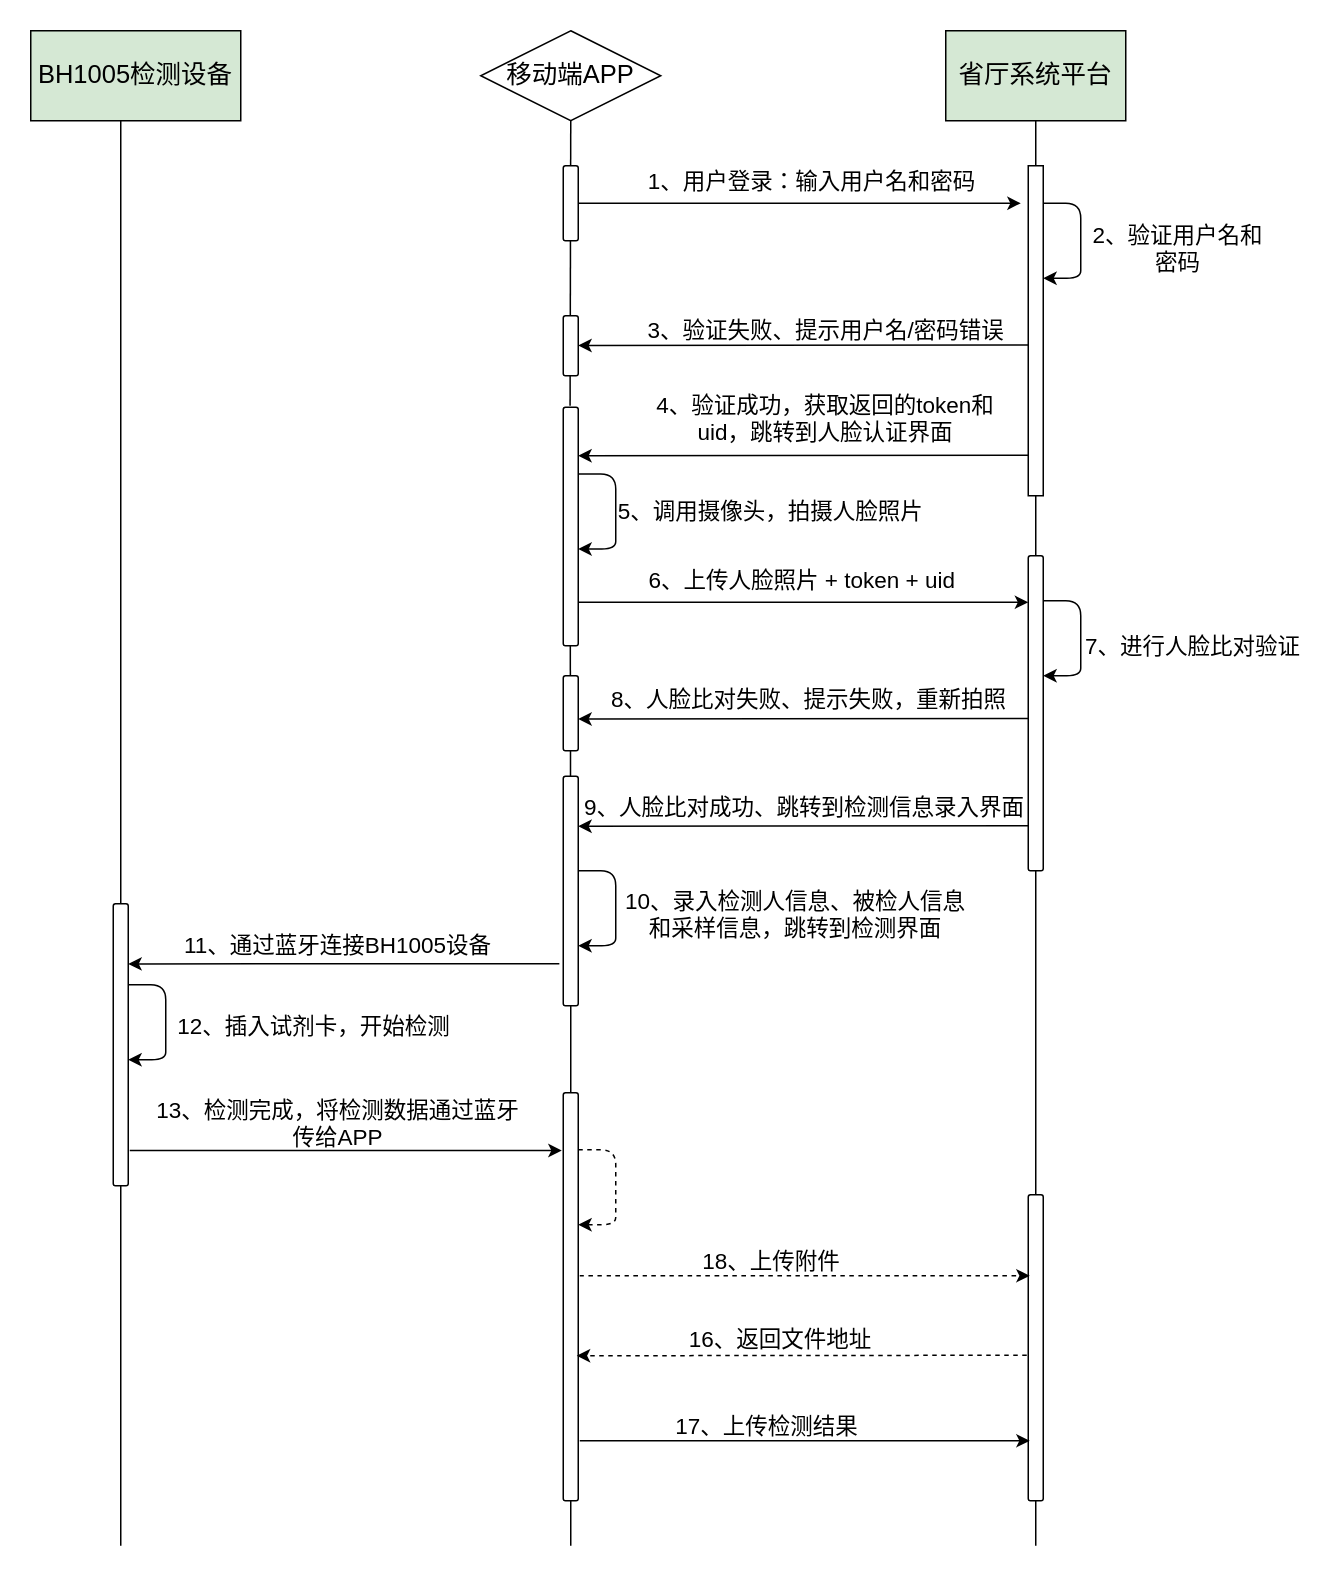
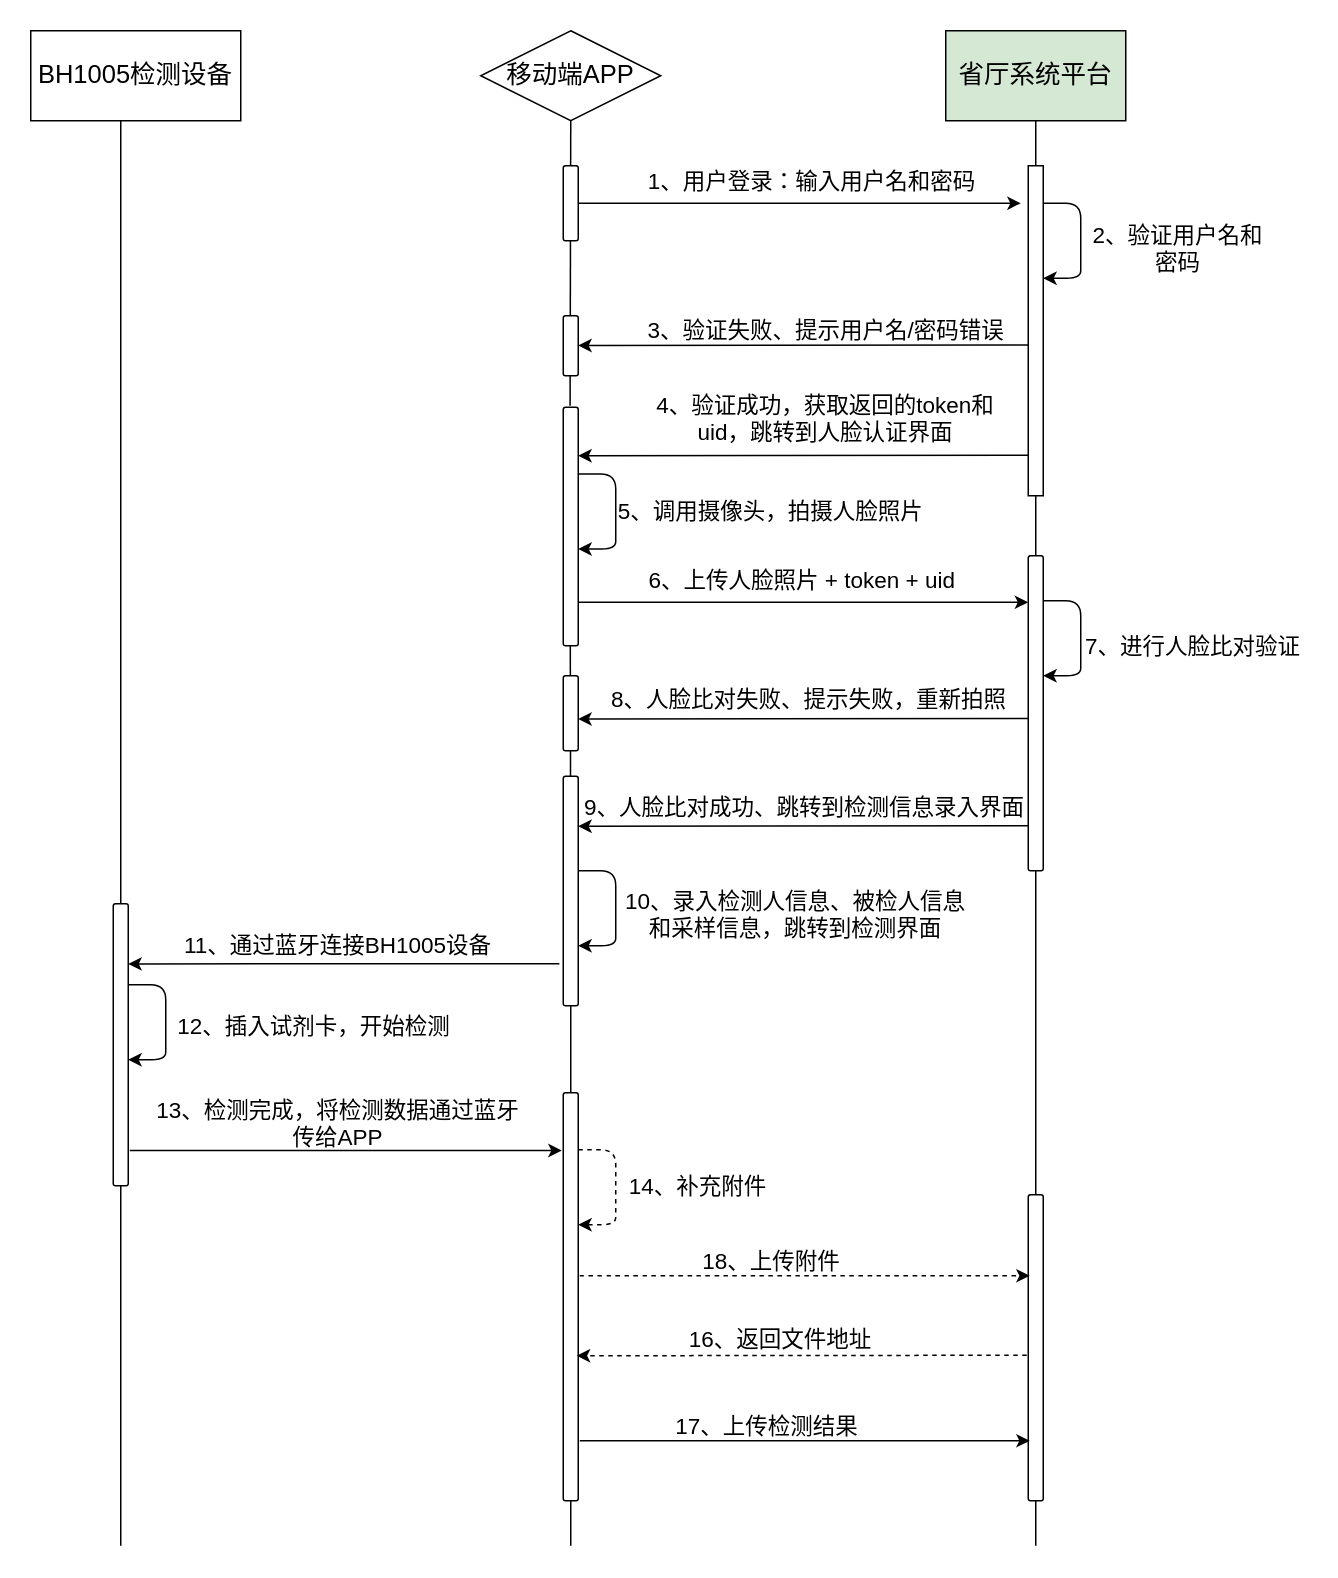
(136, 76) -> (136, 76)
none -> (698, 1186)
